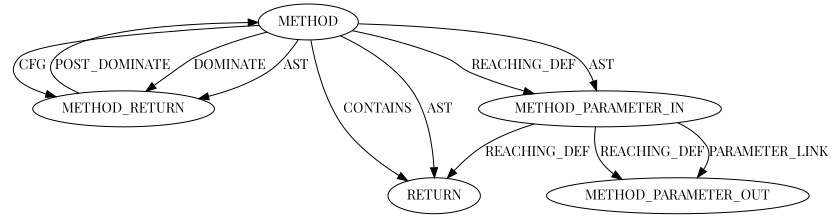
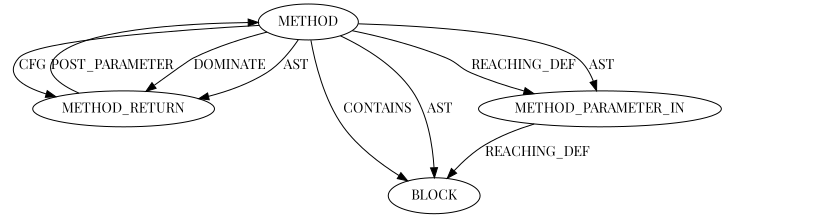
(113, 65) -> (113, 65)
(434, 196) -> (434, 196)
(678, 196) -> none
